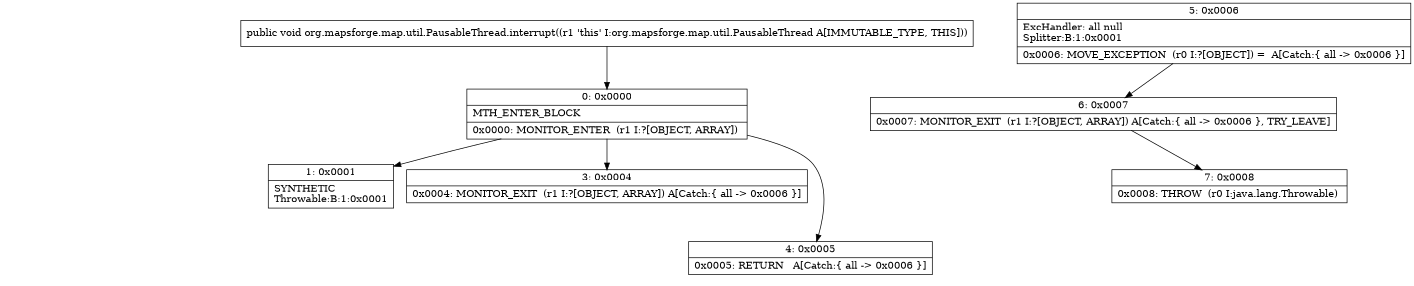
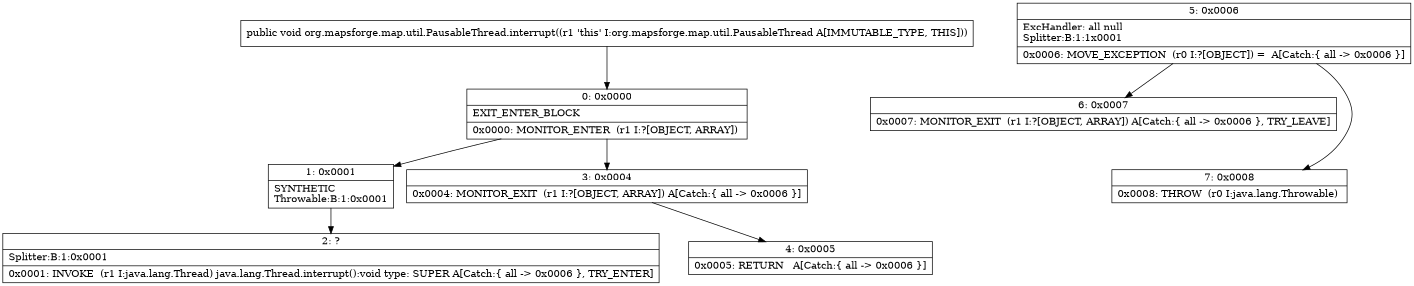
(1073, 38) -> (1073, 38)
(527, 113) -> (526, 113)
(1163, 148) -> (1352, 118)
(813, 164) -> (705, 221)
none -> (331, 258)
